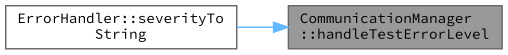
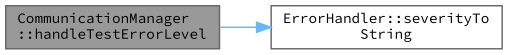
(255, 27) -> (238, 27)
